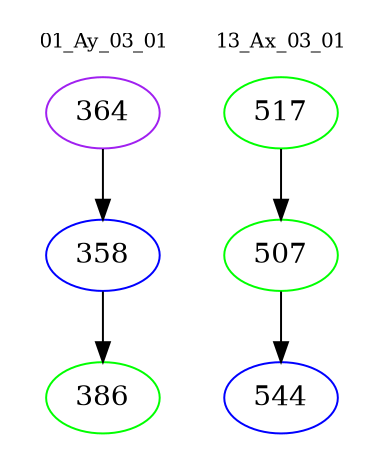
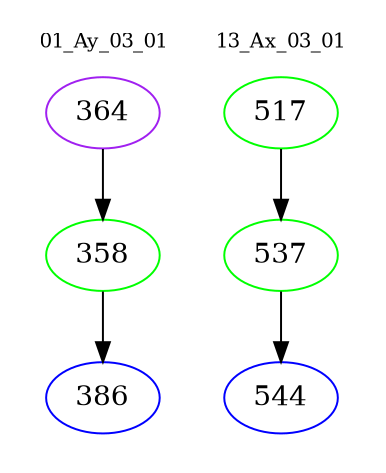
(103, 255) -> (103, 255)
(281, 255) -> (281, 255)
(103, 398) -> (103, 398)
